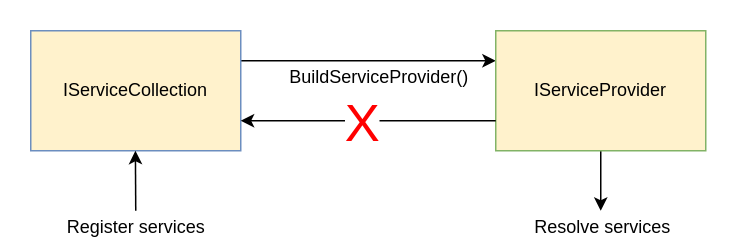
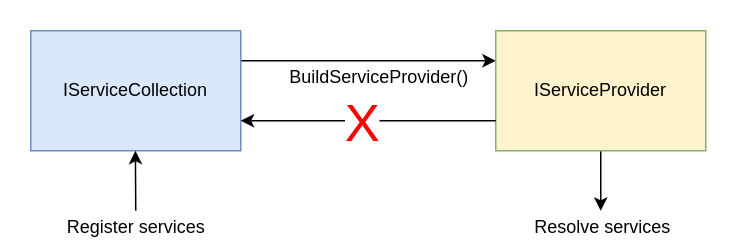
(136, 91) -> (136, 91)
